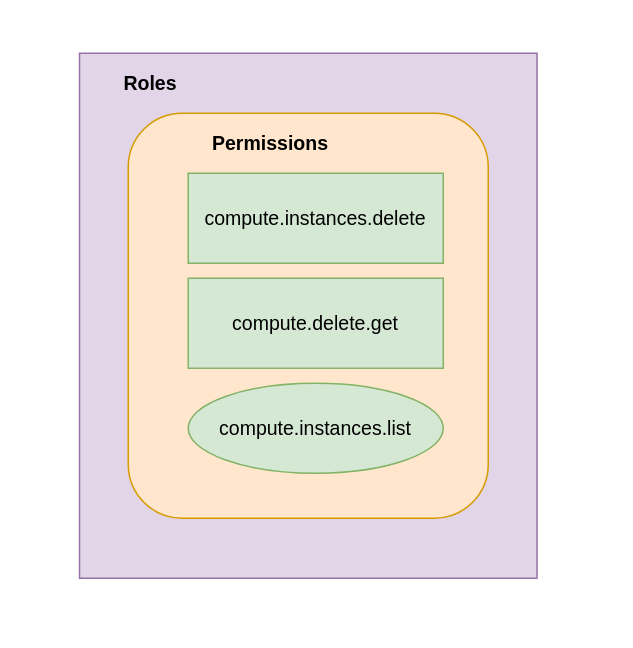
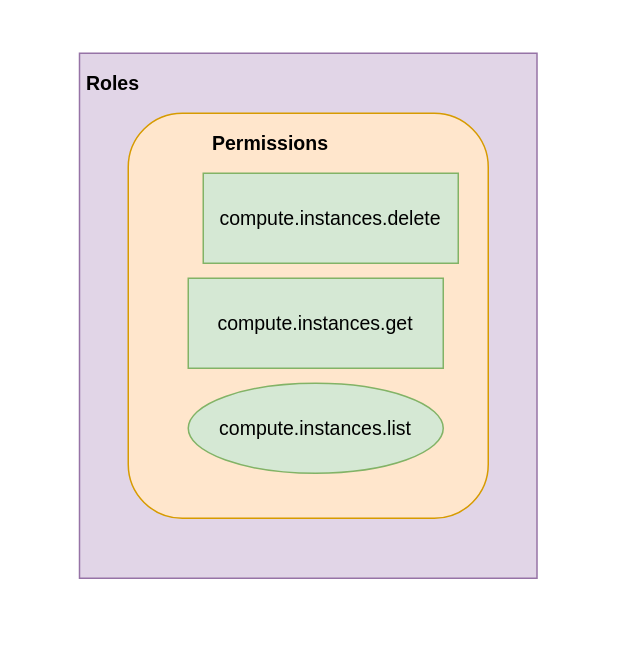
(151, 83) -> (113, 83)
(316, 218) -> (331, 218)
(316, 323) -> (316, 323)
